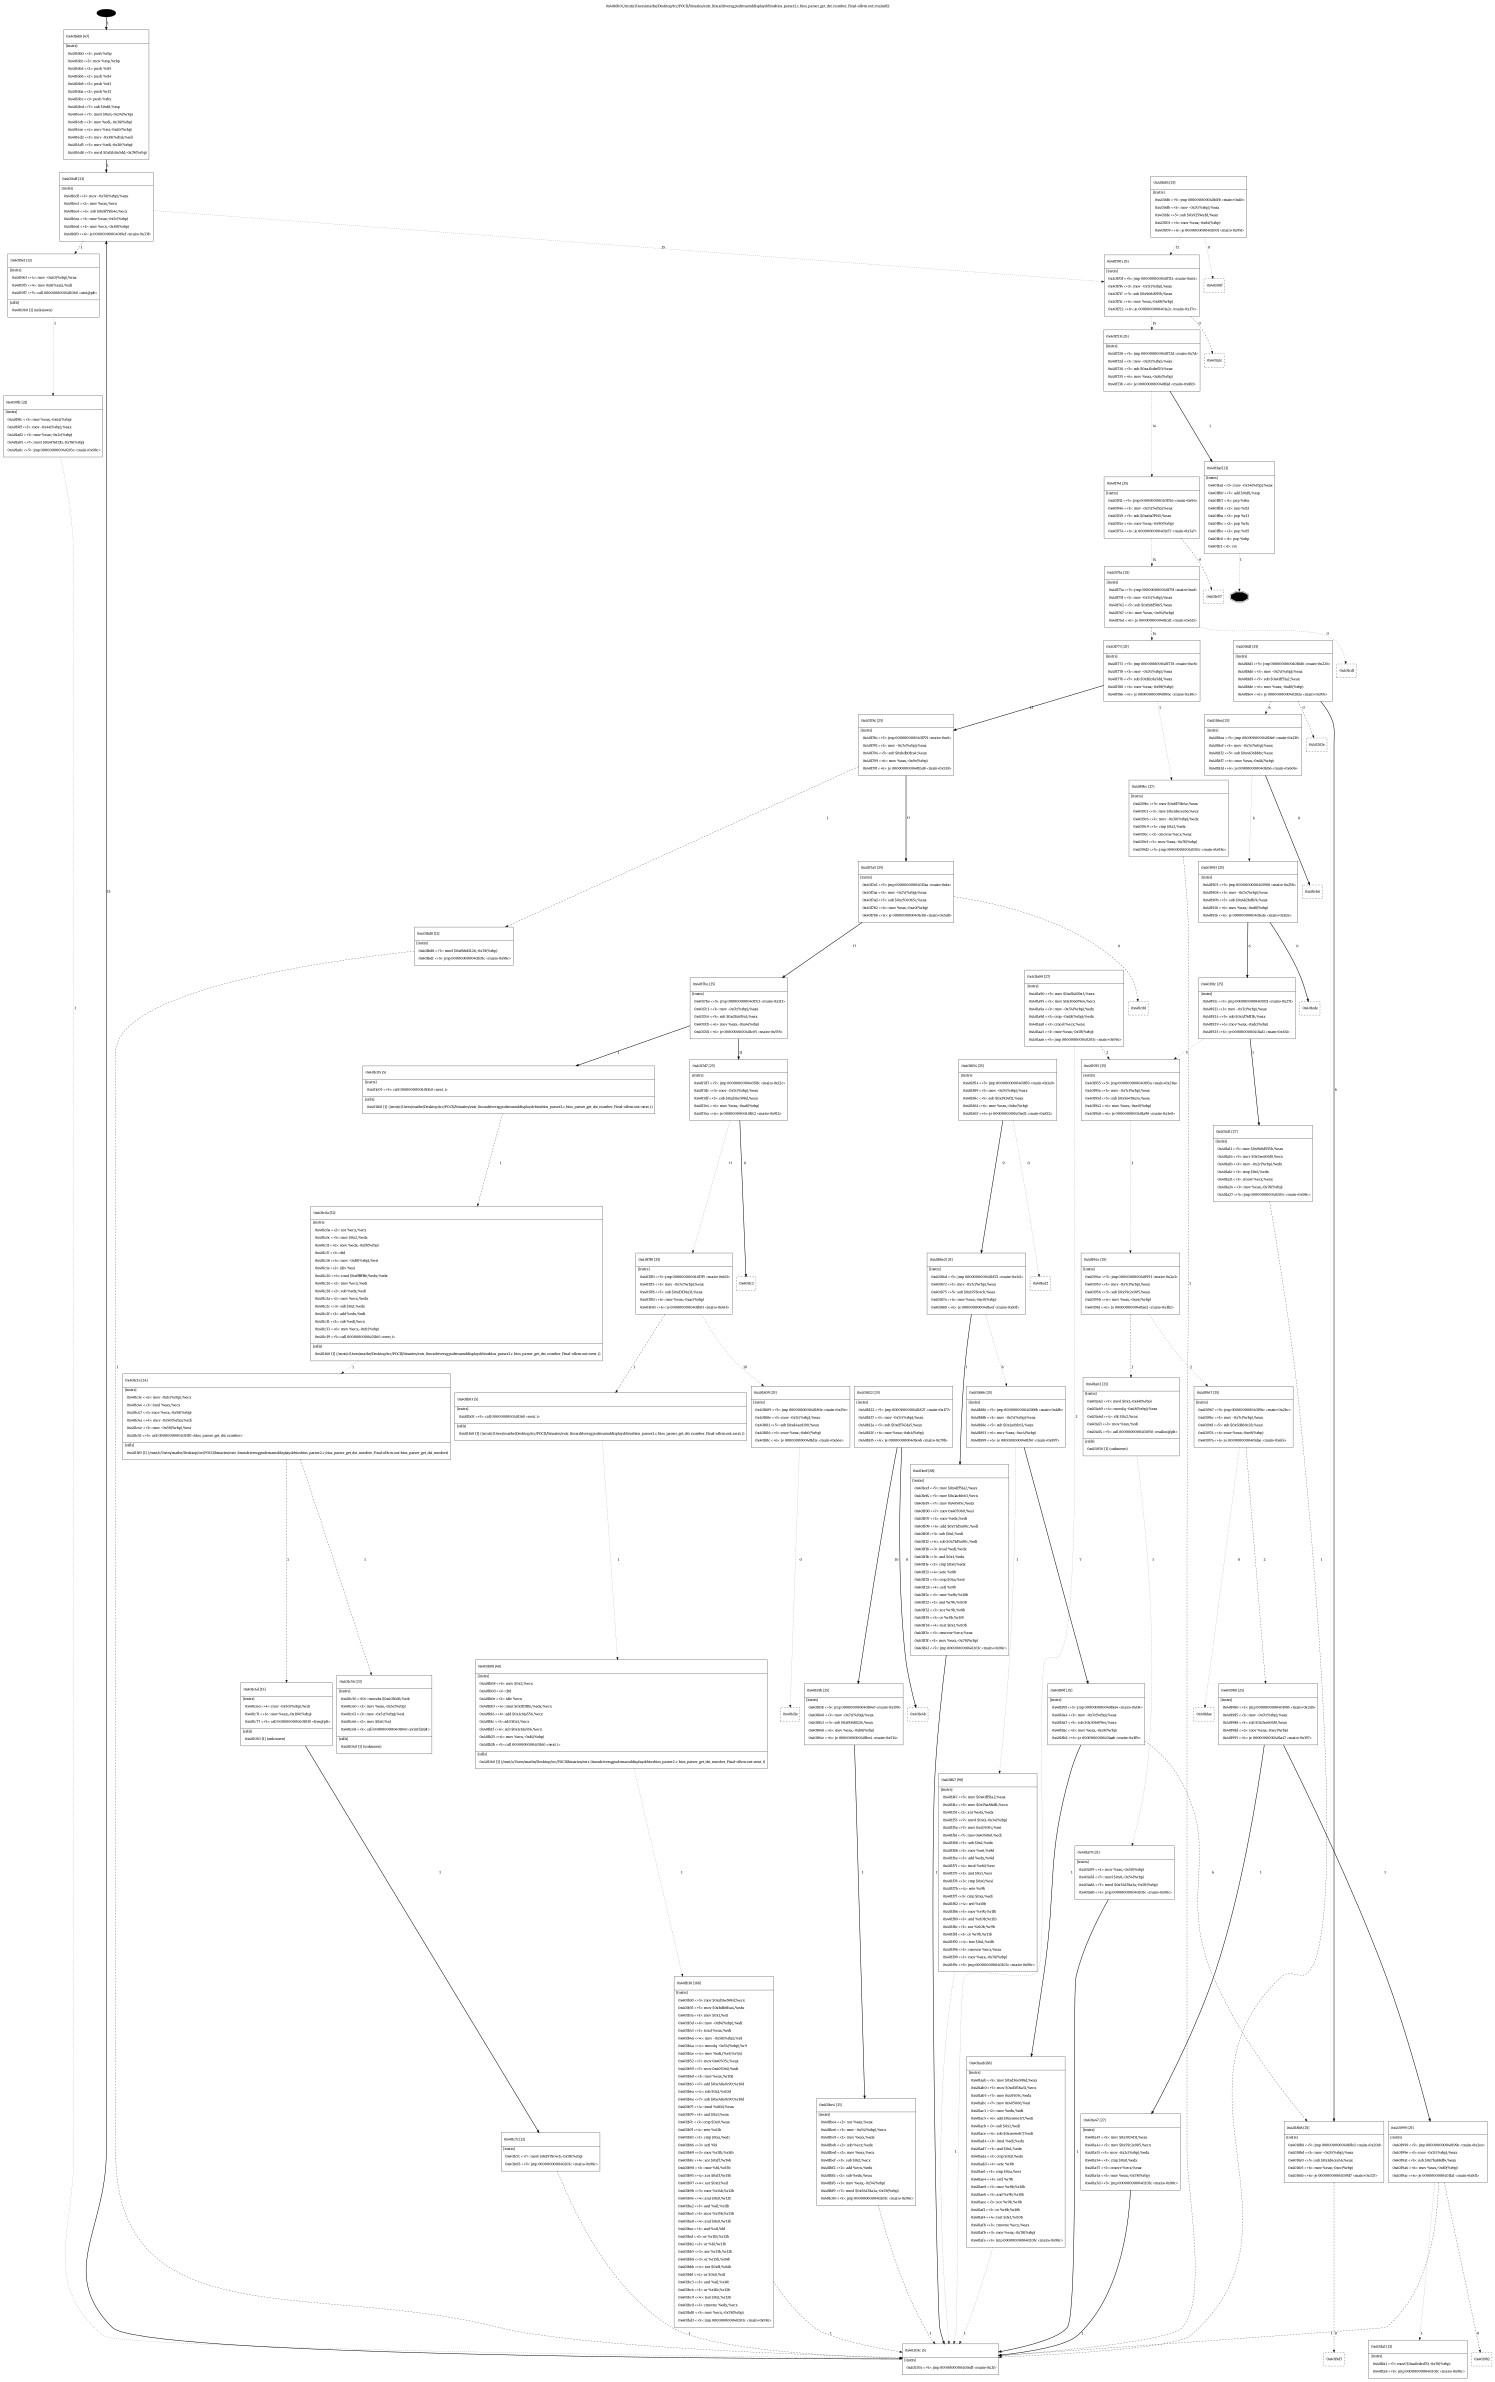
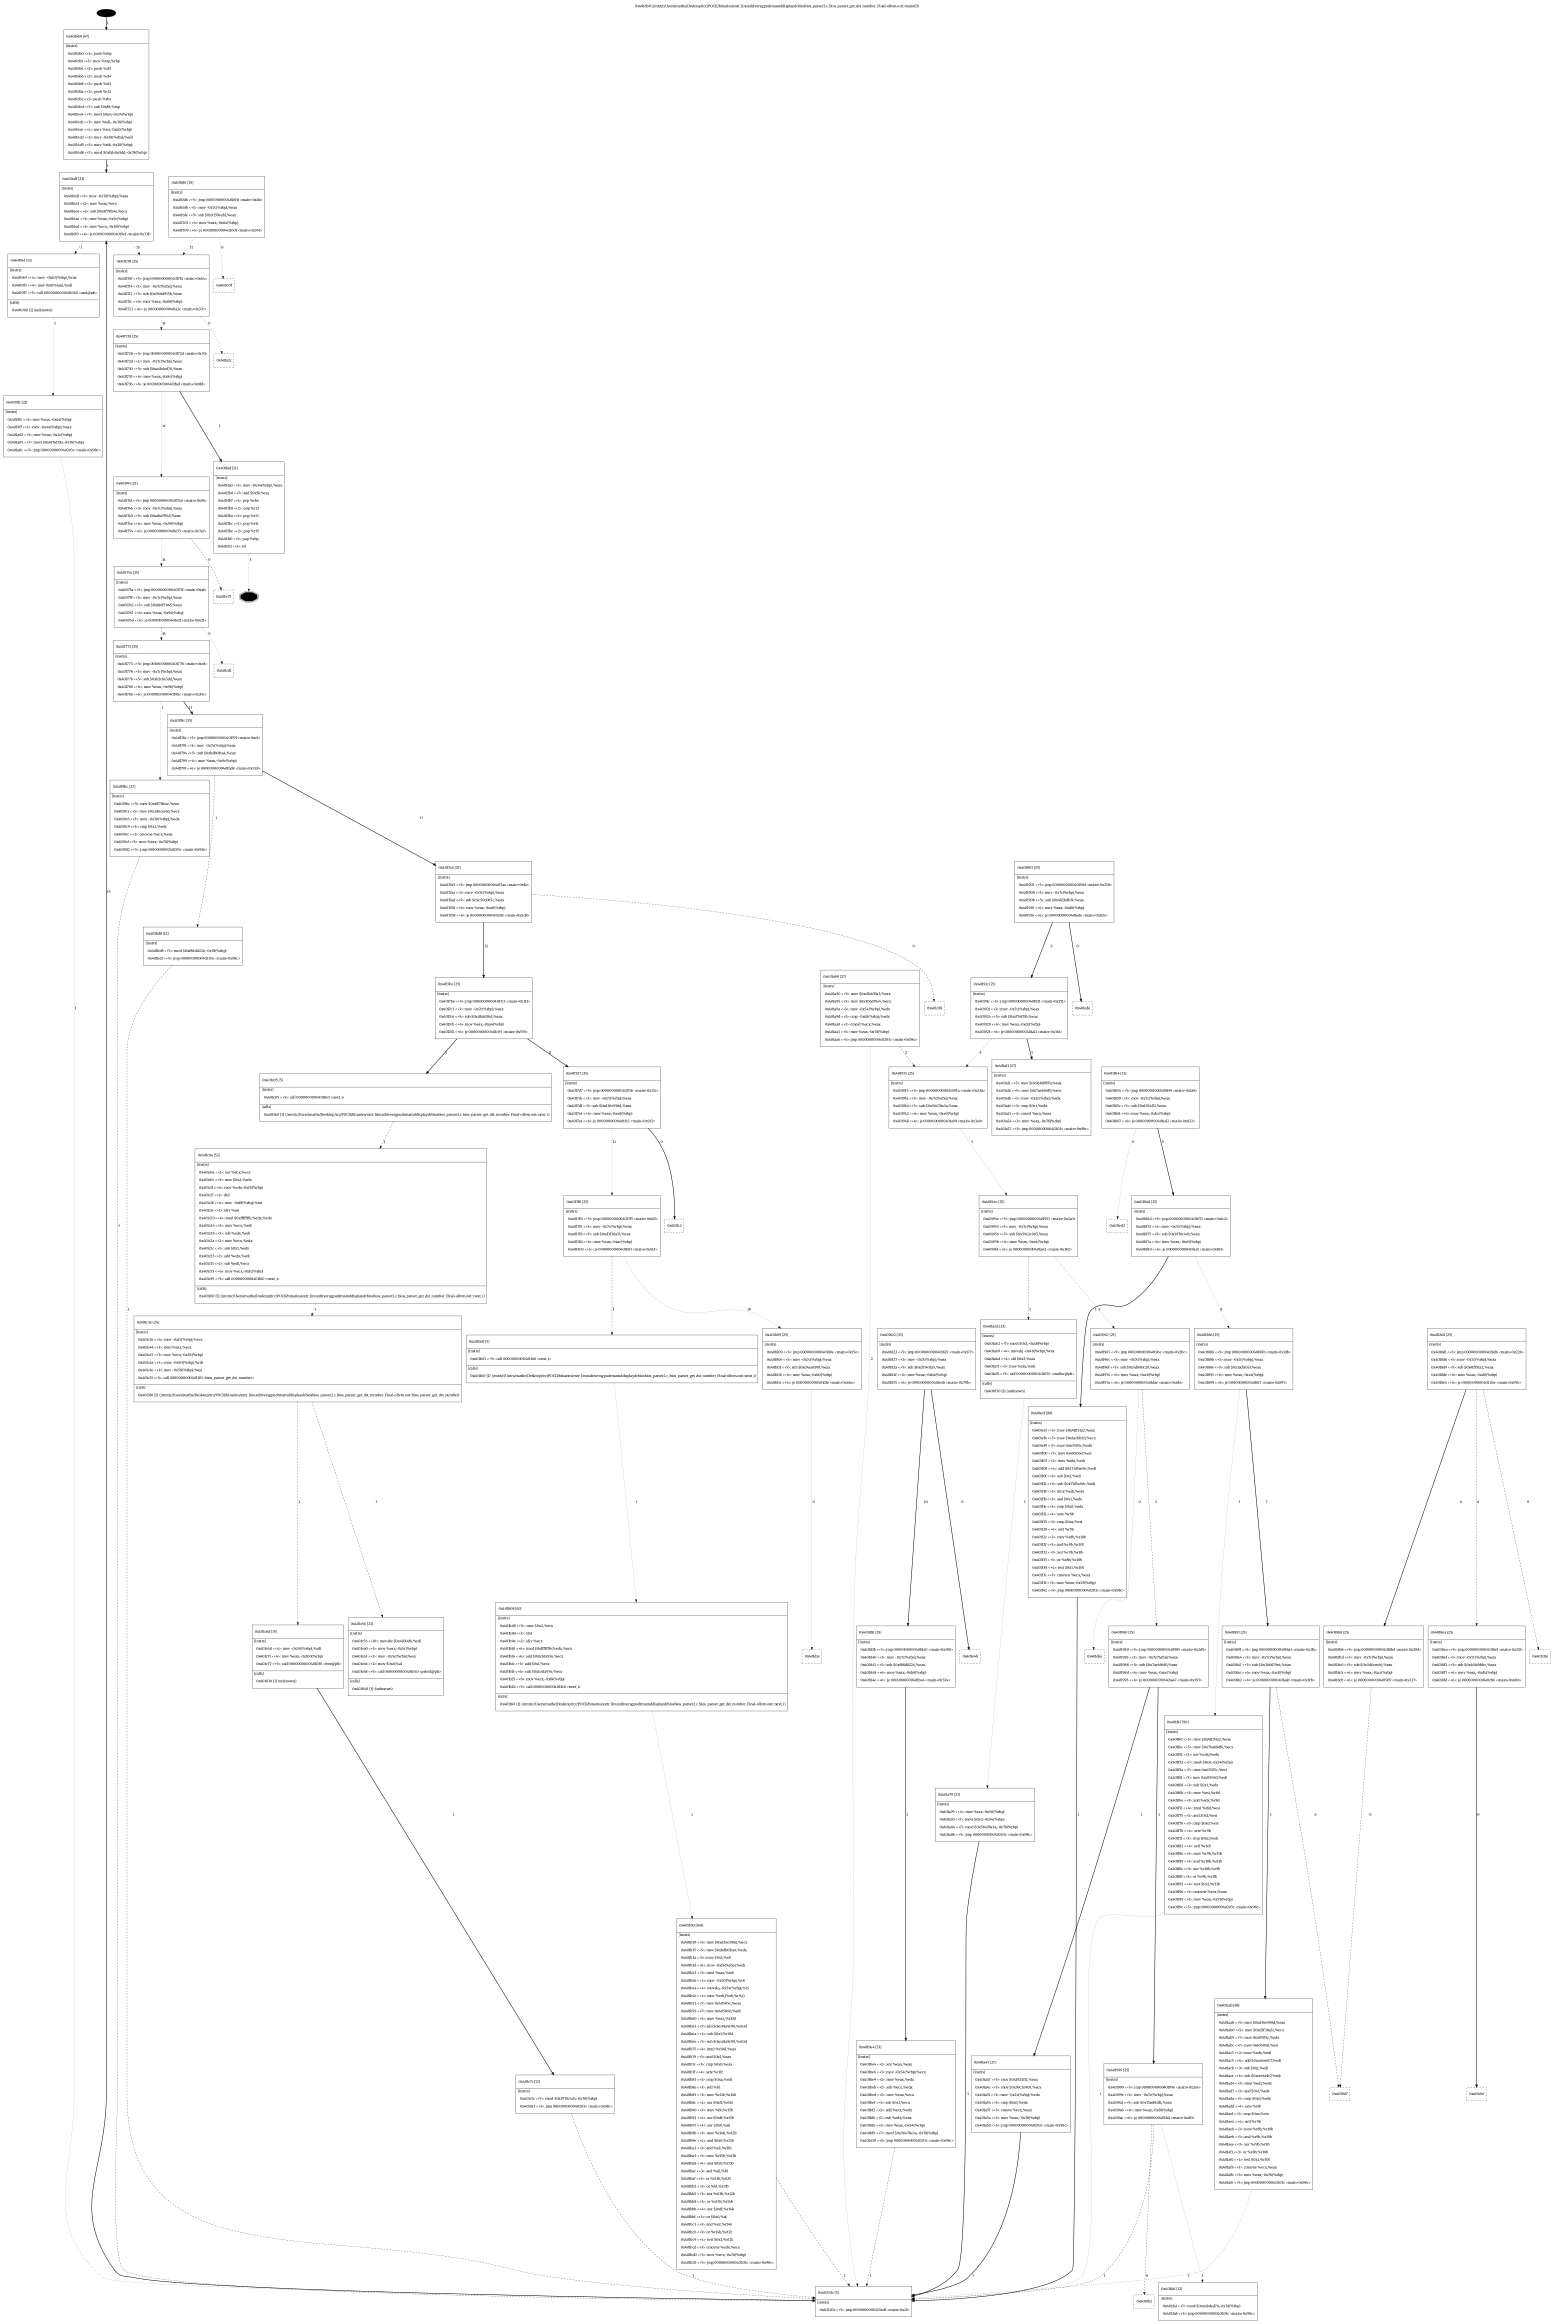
(1204, 332) -> (213, 332)
(1251, 817) -> none
(1325, 1891) -> none
(1201, 1936) -> (1310, 1886)
